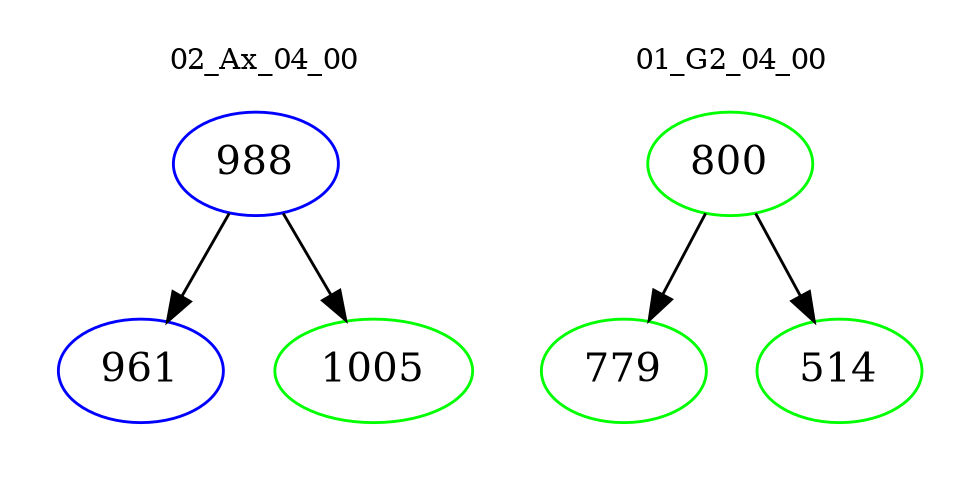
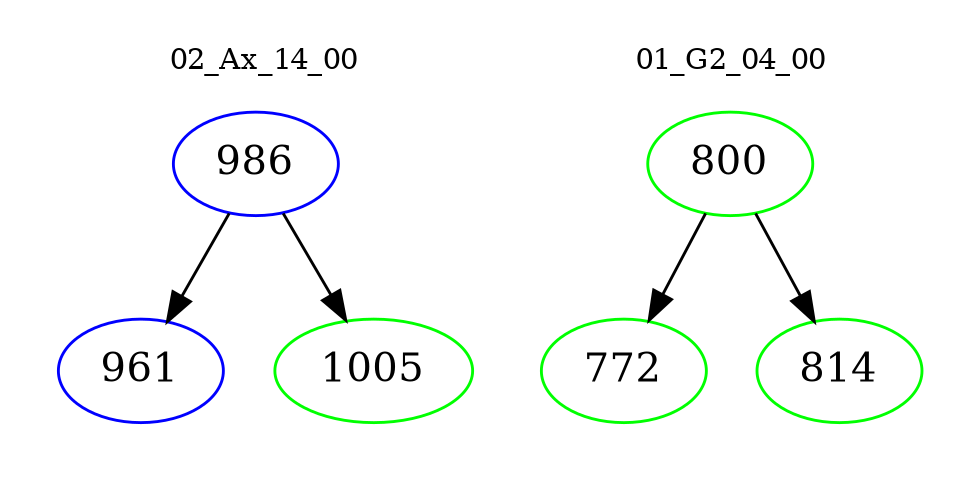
(264, 62) -> (264, 62)
(256, 164) -> (256, 164)
(624, 371) -> (624, 371)
(840, 371) -> (840, 371)
